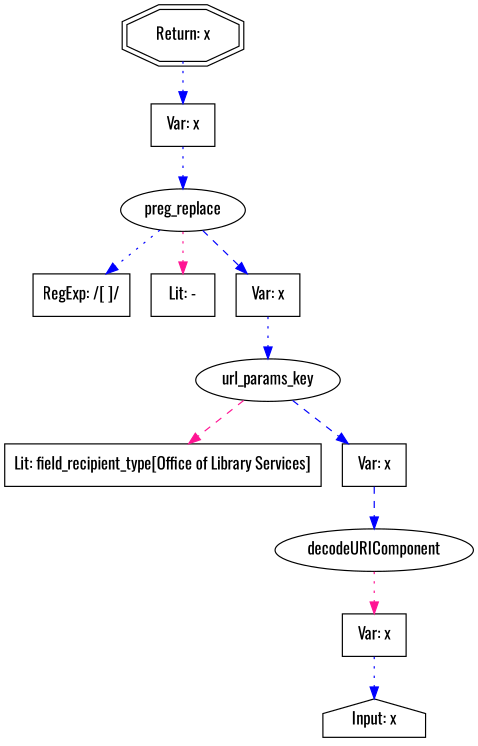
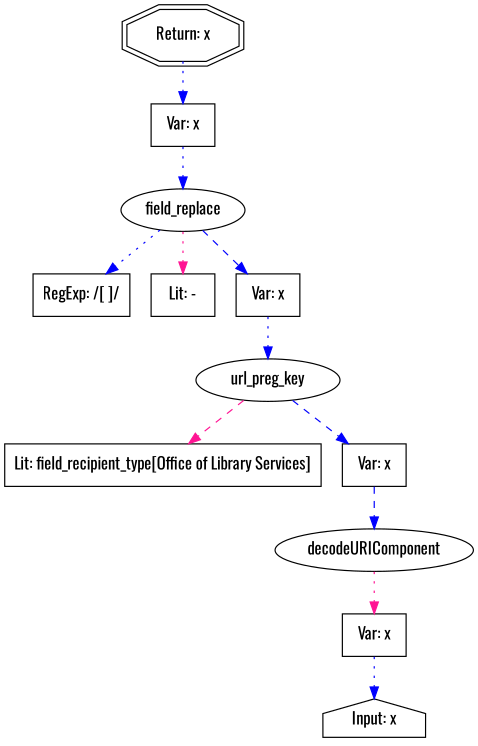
(183, 210) -> (183, 210)
(268, 380) -> (268, 380)
